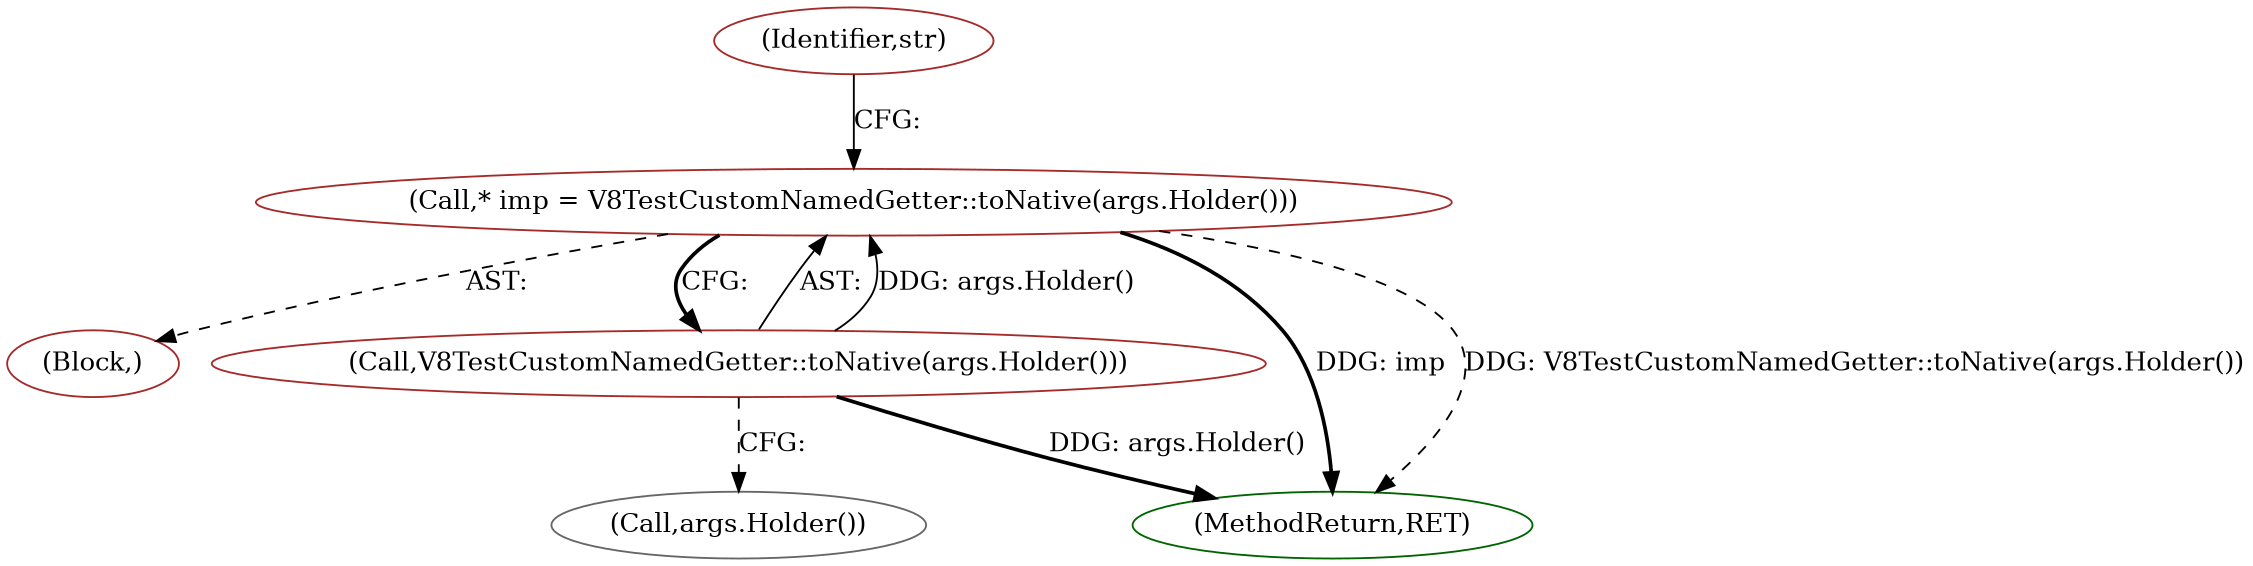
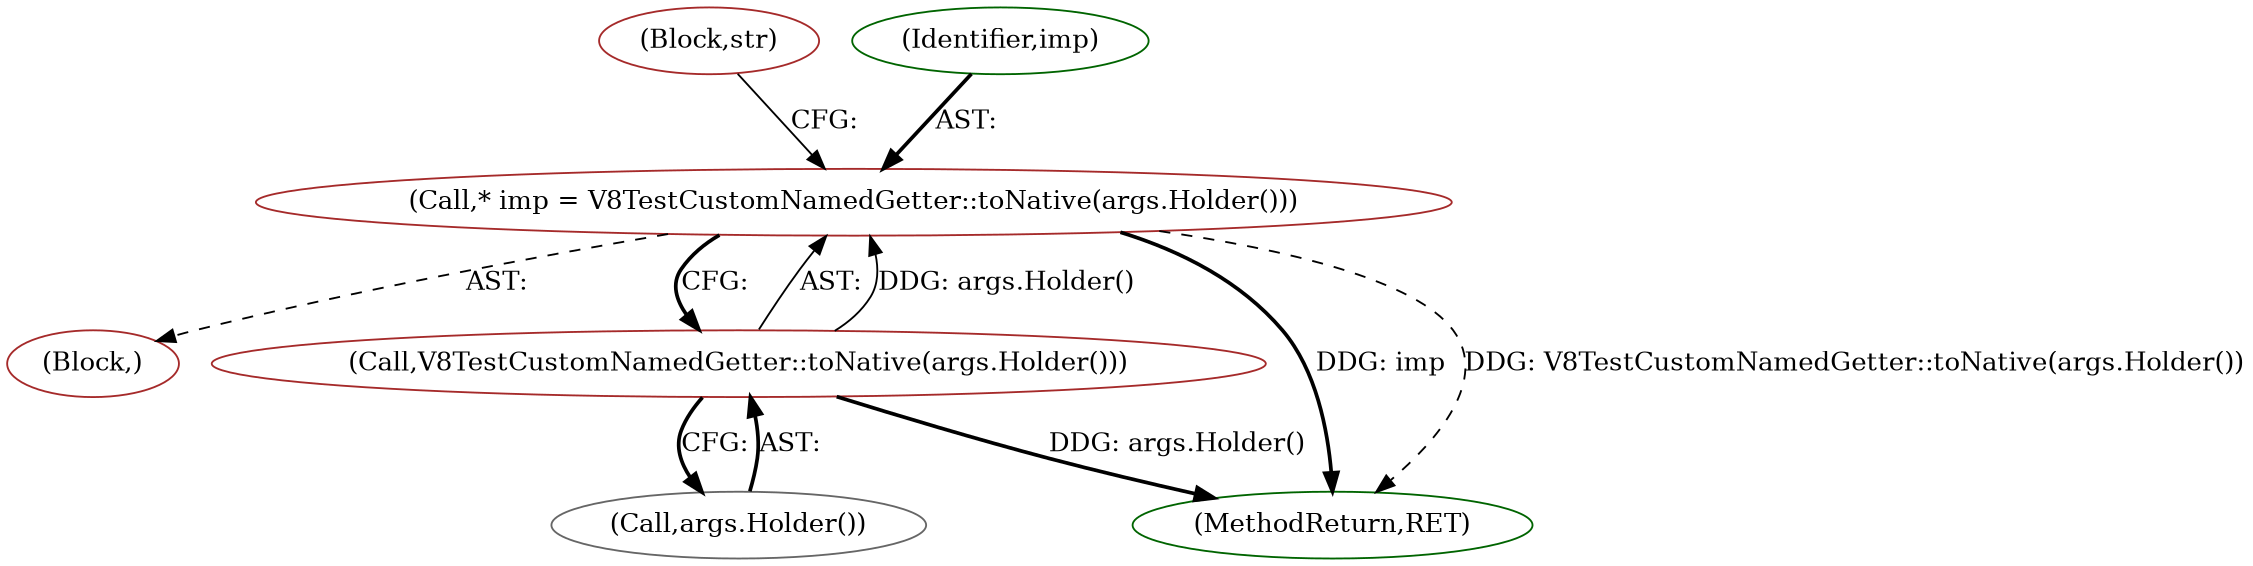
(854, 41) -> (709, 41)
none -> (1000, 41)
(739, 435) -> (680, 435)
none -> (758, 454)
